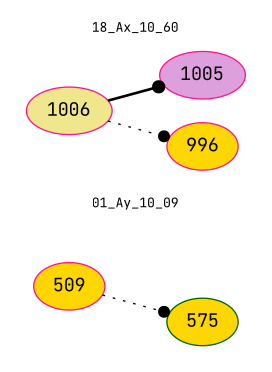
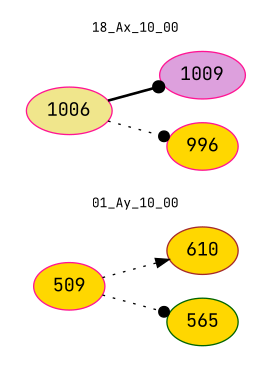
(136, 28) -> (136, 28)
(203, 75) -> (203, 75)
(136, 204) -> (136, 204)
none -> (203, 251)
(203, 322) -> (203, 322)
